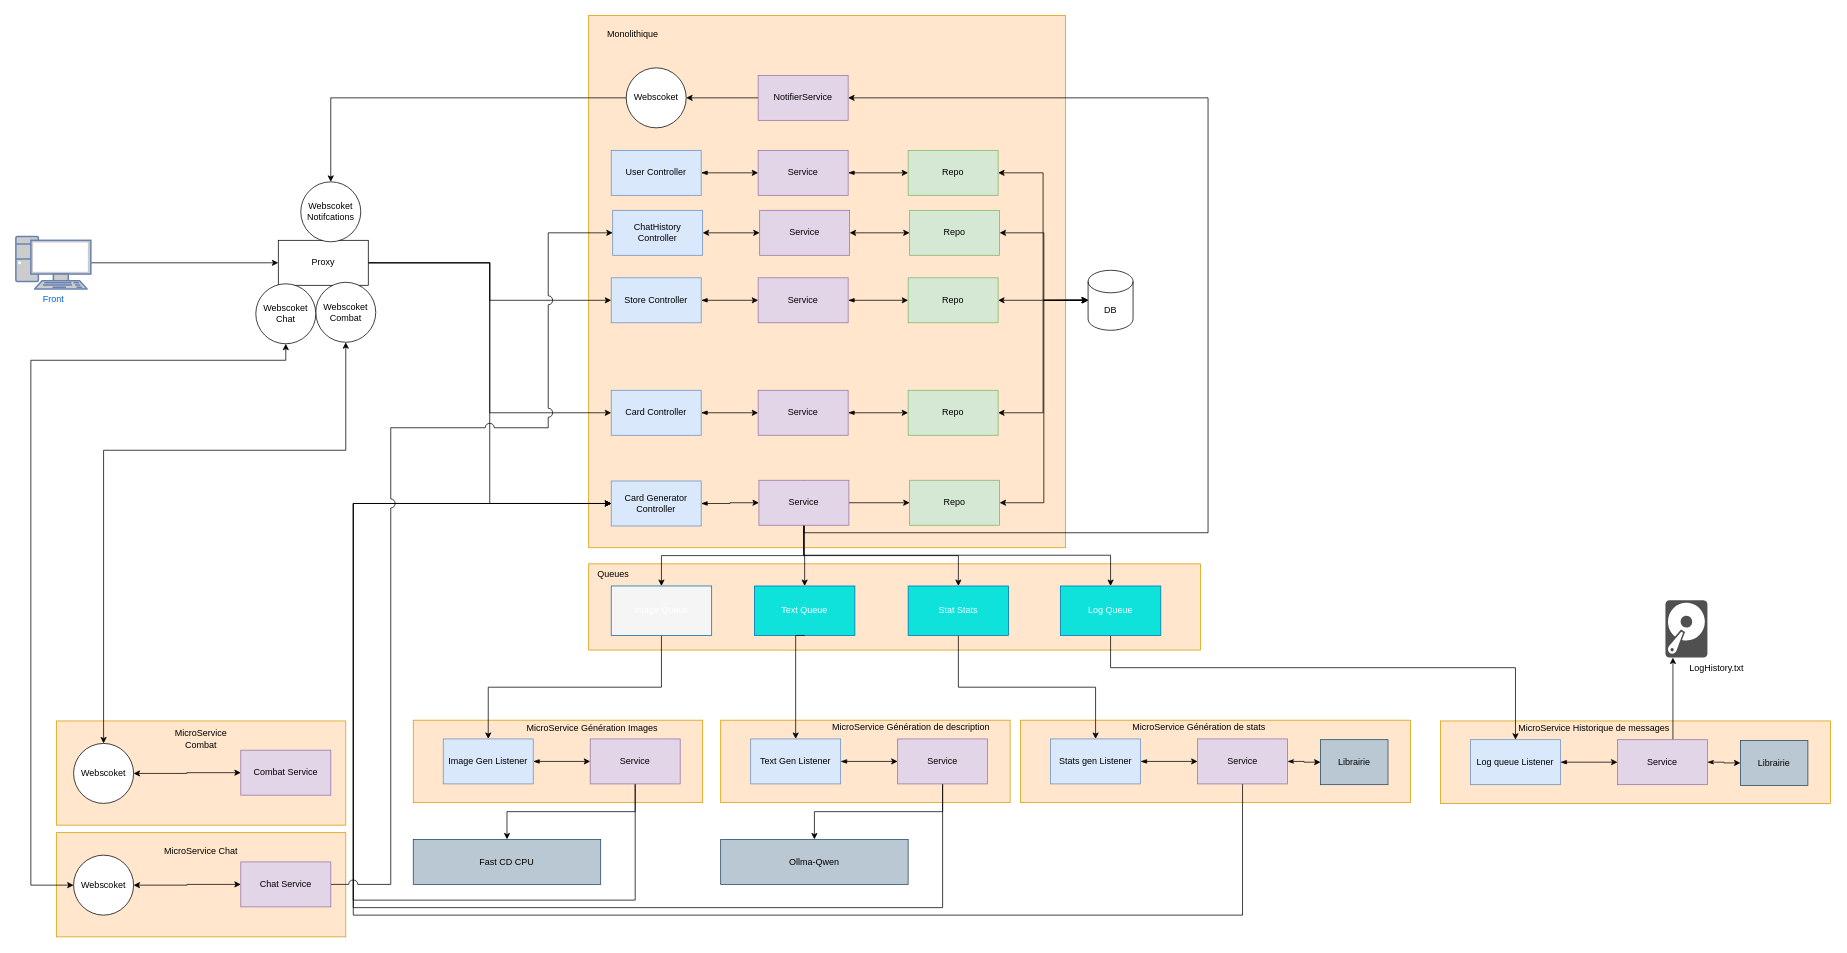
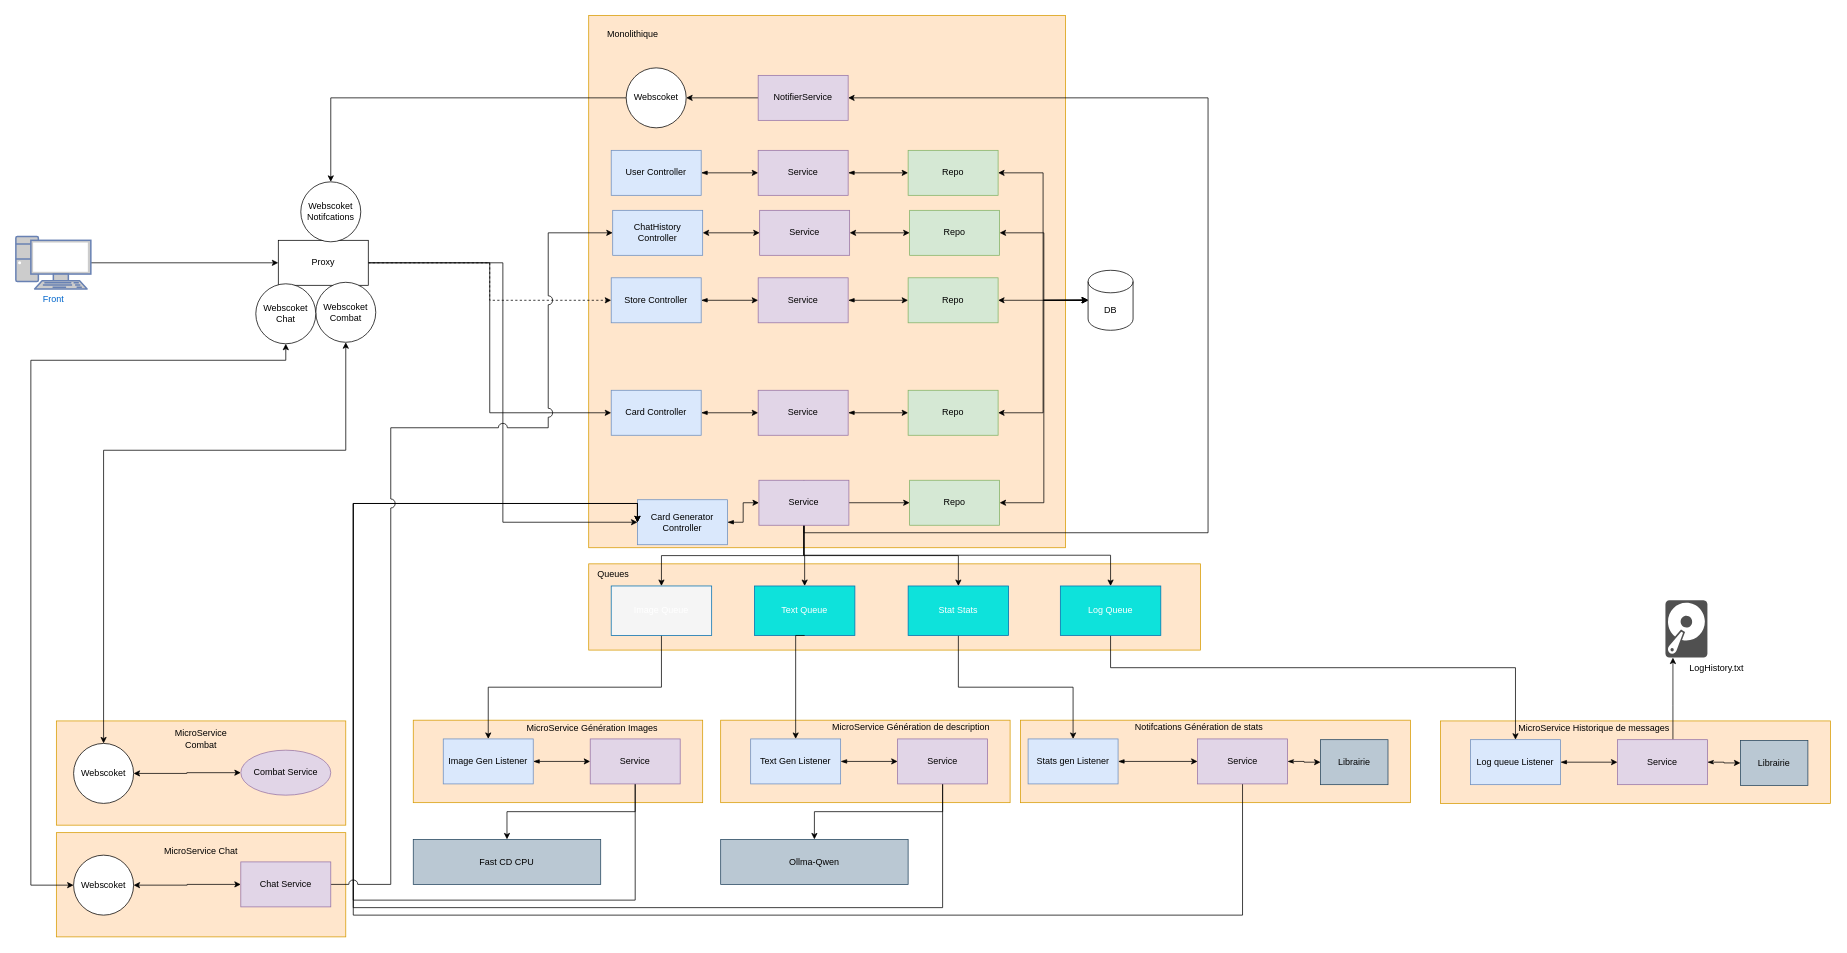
(549, 300) -> (549, 300)
(656, 504) -> (682, 522)
(1199, 728) -> (1199, 728)
(1095, 762) -> (1073, 762)
(285, 773) -> (285, 773)
